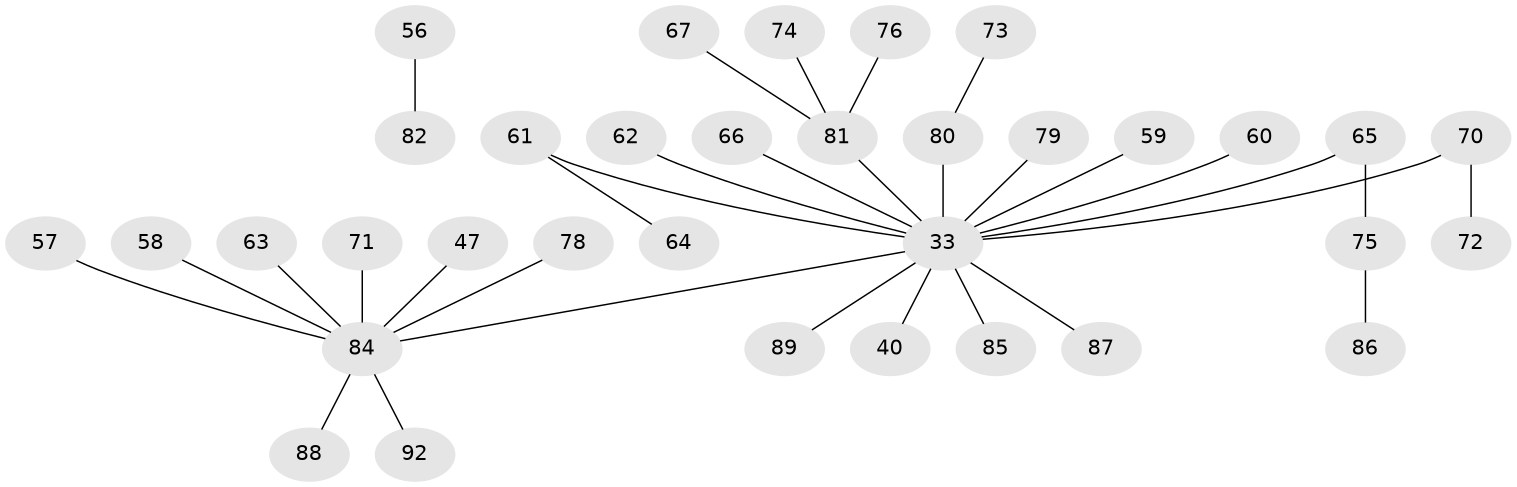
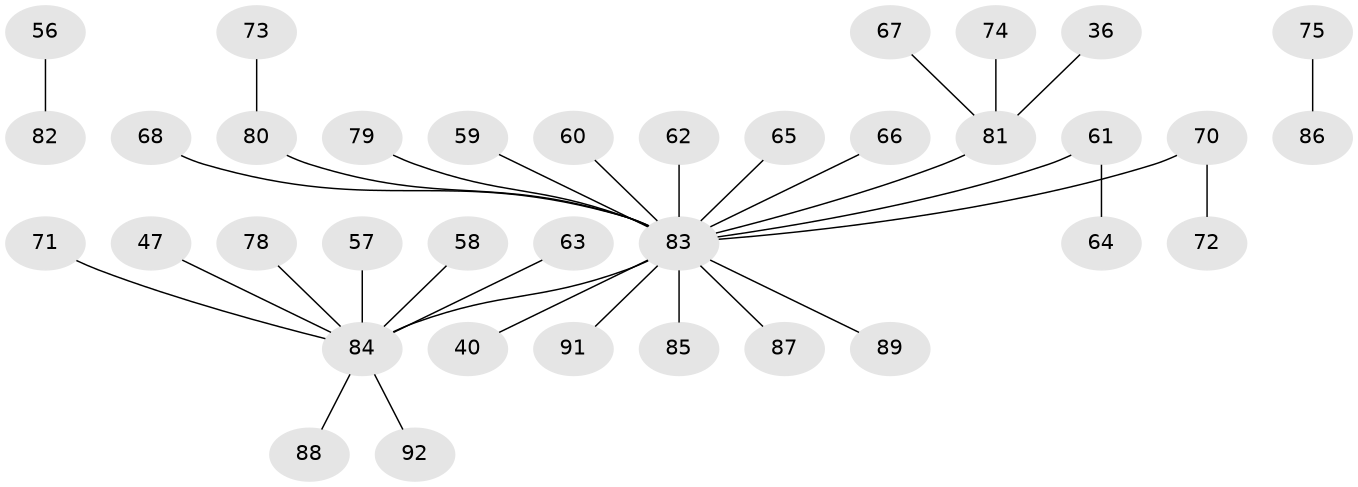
(890, 32) -> (1101, 32)
none -> (151, 138)
(1365, 191) -> none
(943, 243) -> (679, 243)
none -> (573, 349)
